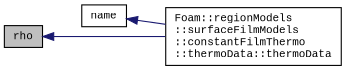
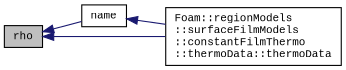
none -> (68, 25)
